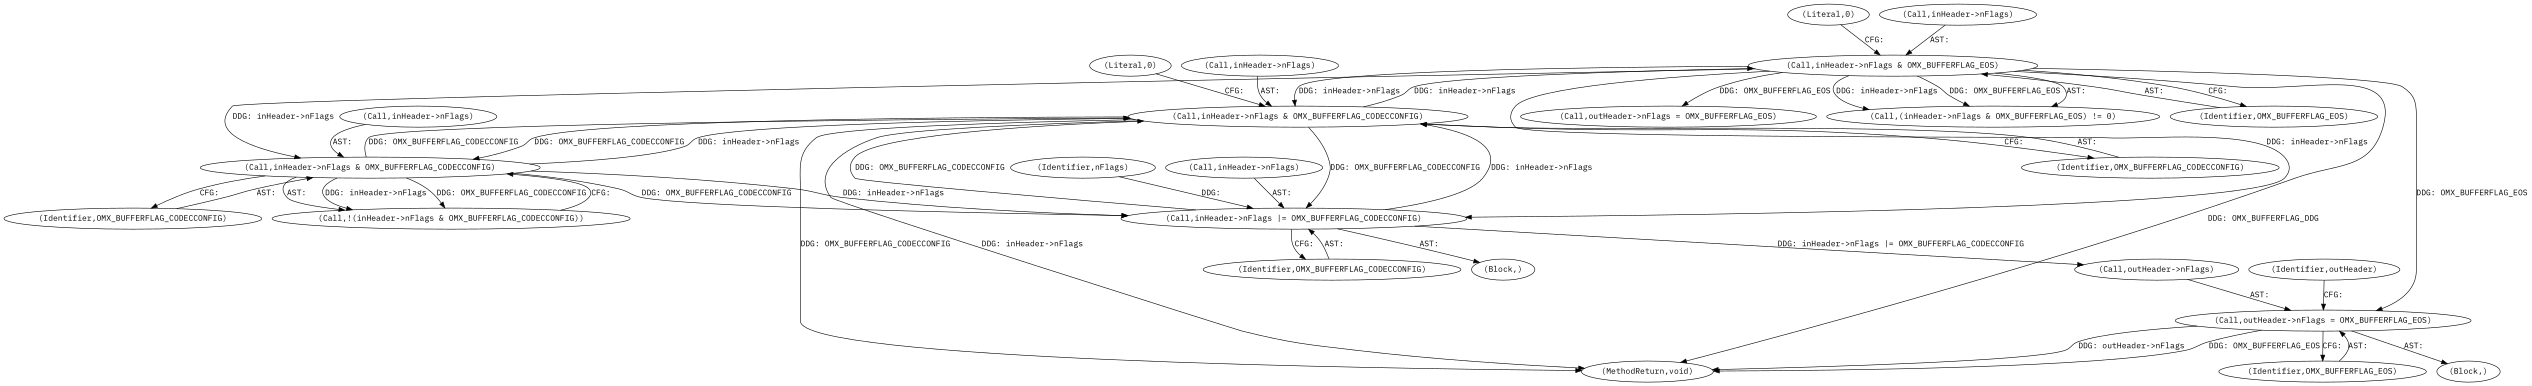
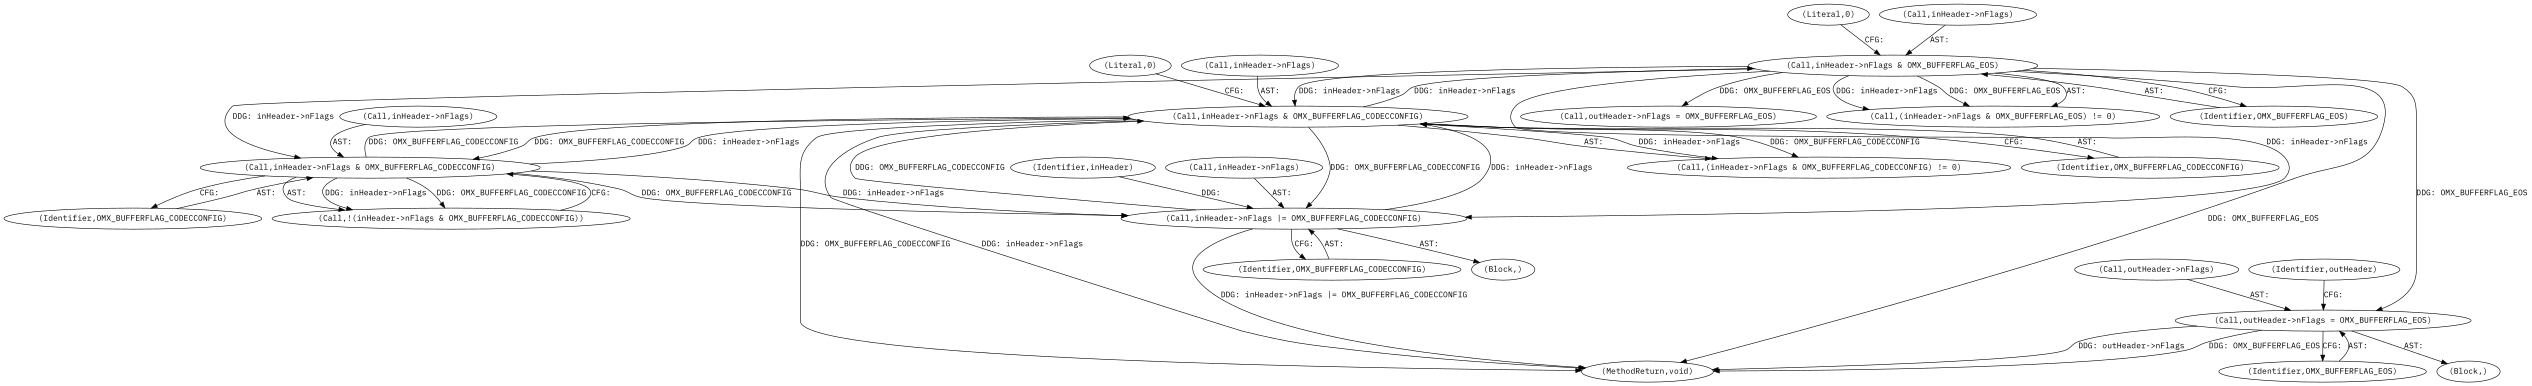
(1083, 168) -> (1083, 168)
none -> (1819, 168)
(2263, 219) -> (2263, 219)
(1746, 245) -> (1339, 337)
